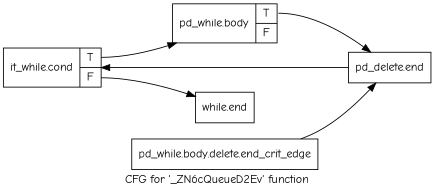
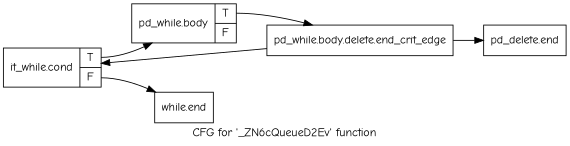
(323, 24) -> (270, 16)
(229, 68) -> (188, 56)
